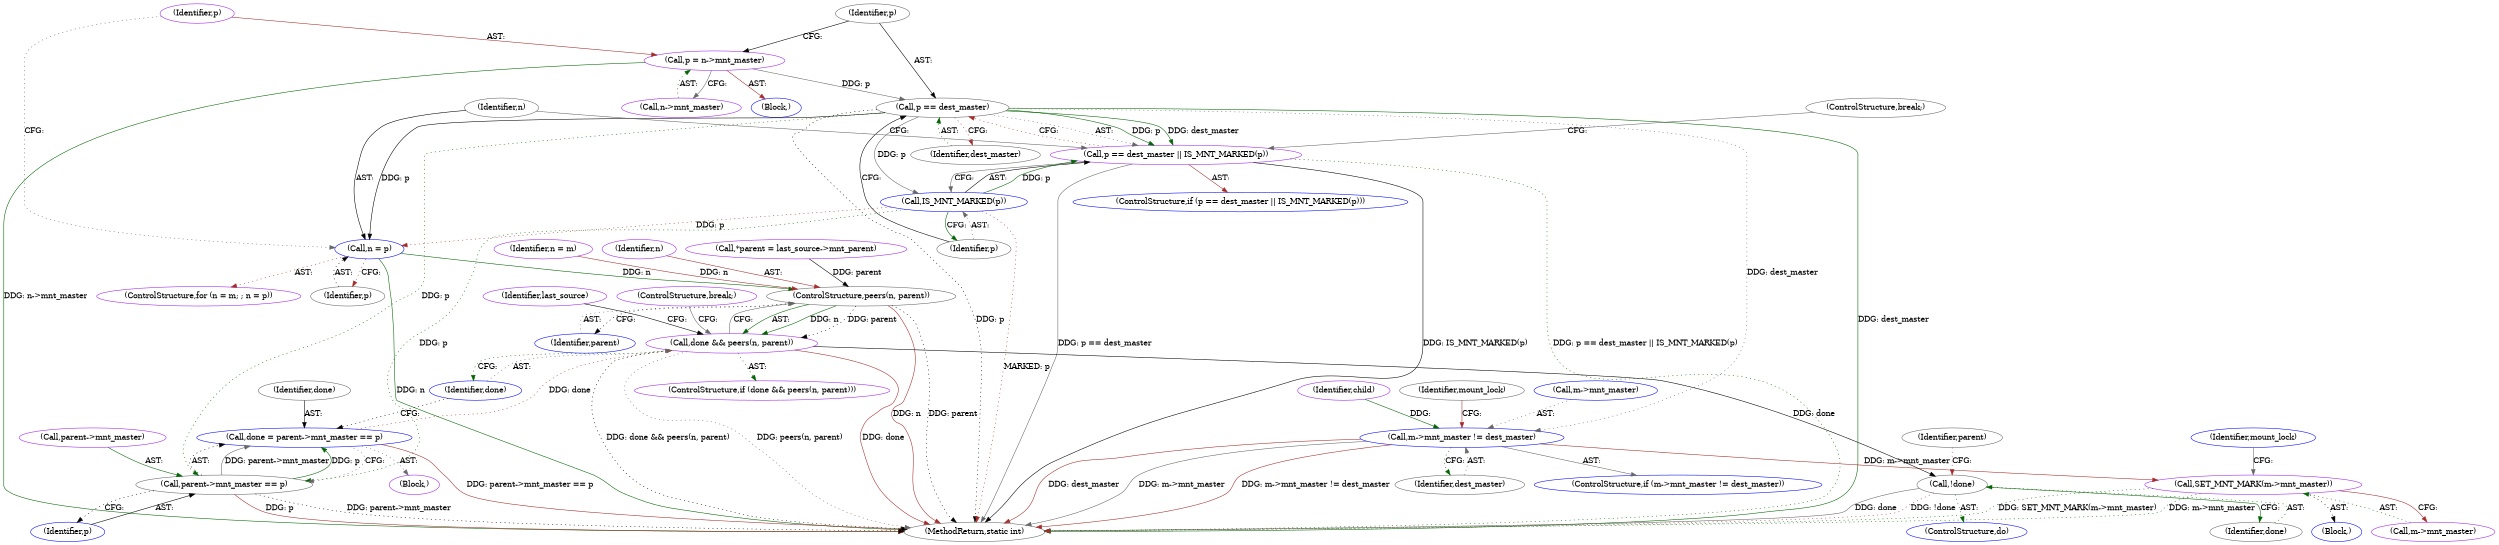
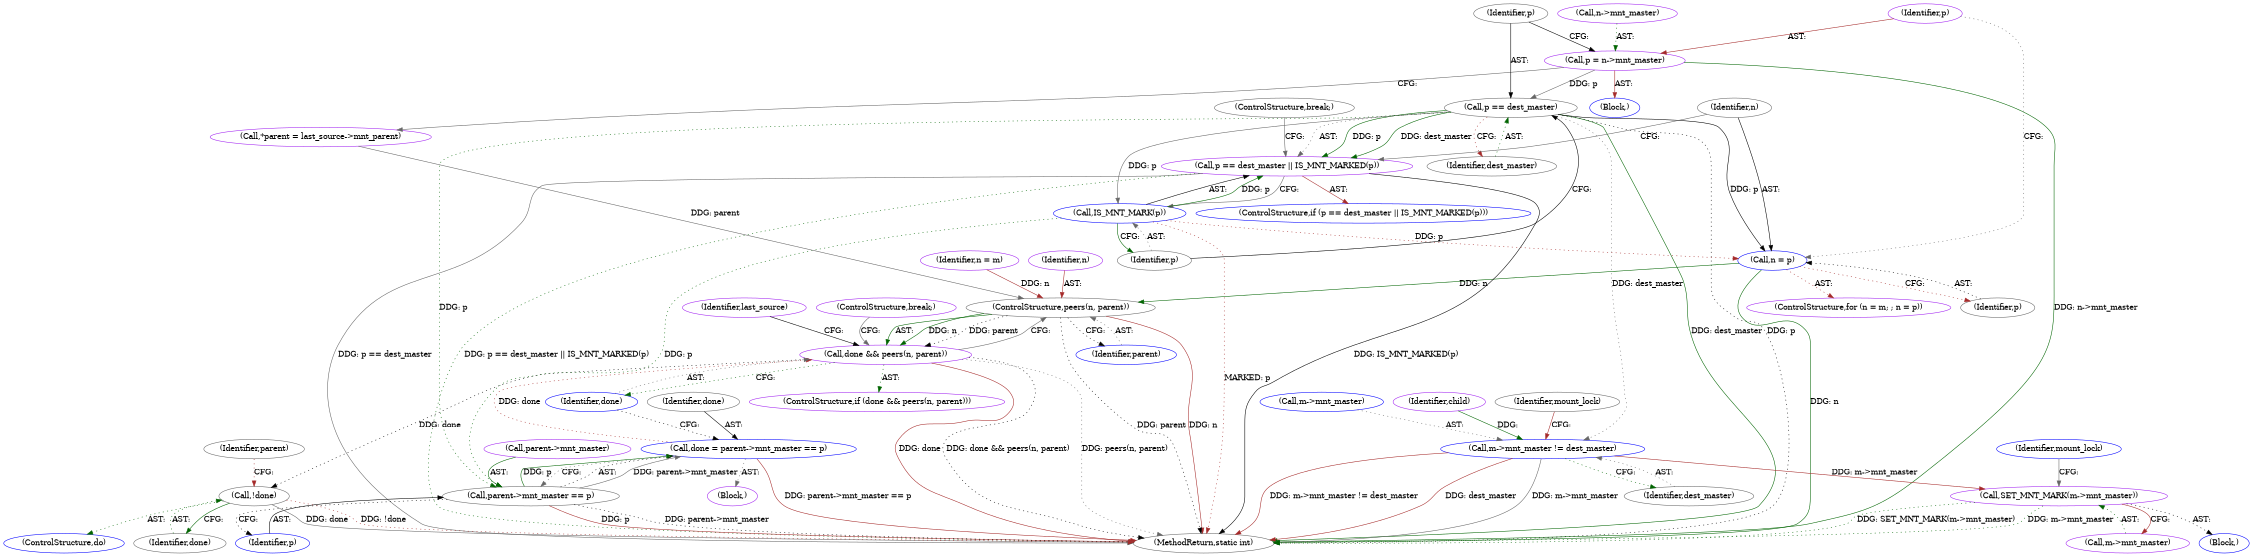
(706, 83) -> (983, 102)
(1040, 136) -> none
(954, 202) -> (1120, 213)
(827, 271) -> (688, 222)
(1380, 366) -> (479, 394)
(1678, 485) -> none
